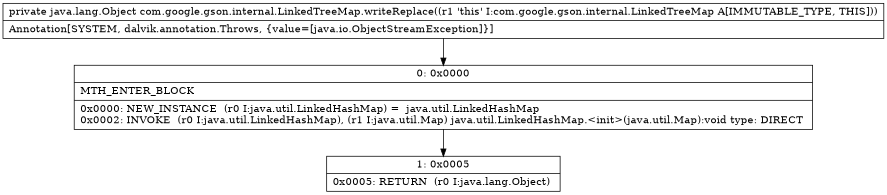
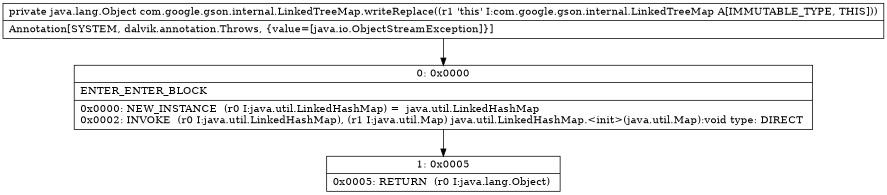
(138, 91) -> (144, 91)
